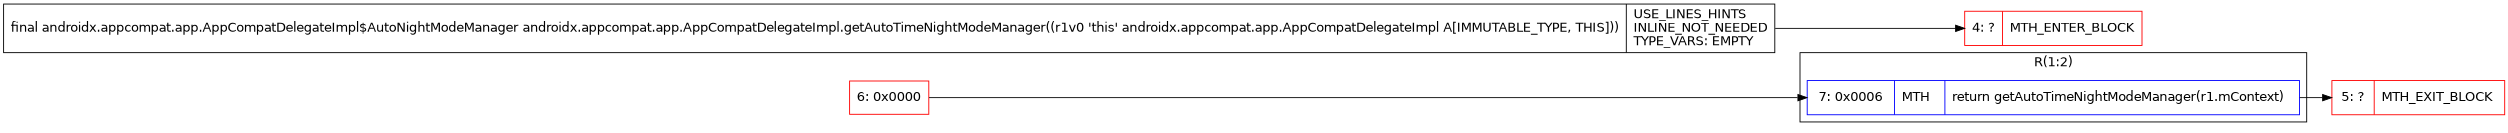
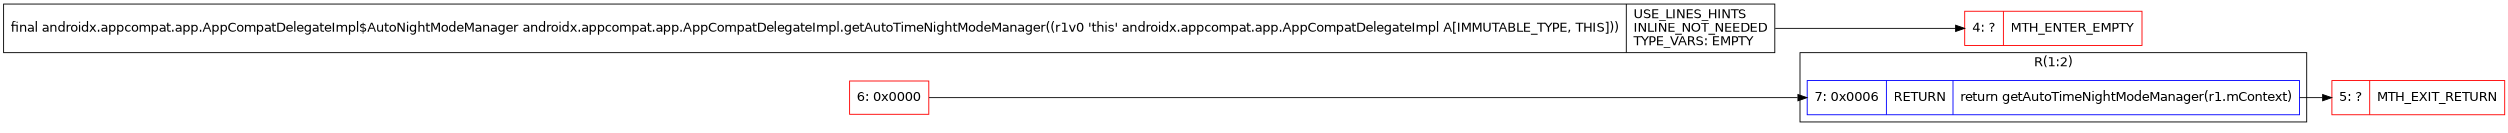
(2072, 28) -> (2072, 28)
(1916, 97) -> (1920, 97)
(2437, 97) -> (2437, 97)
